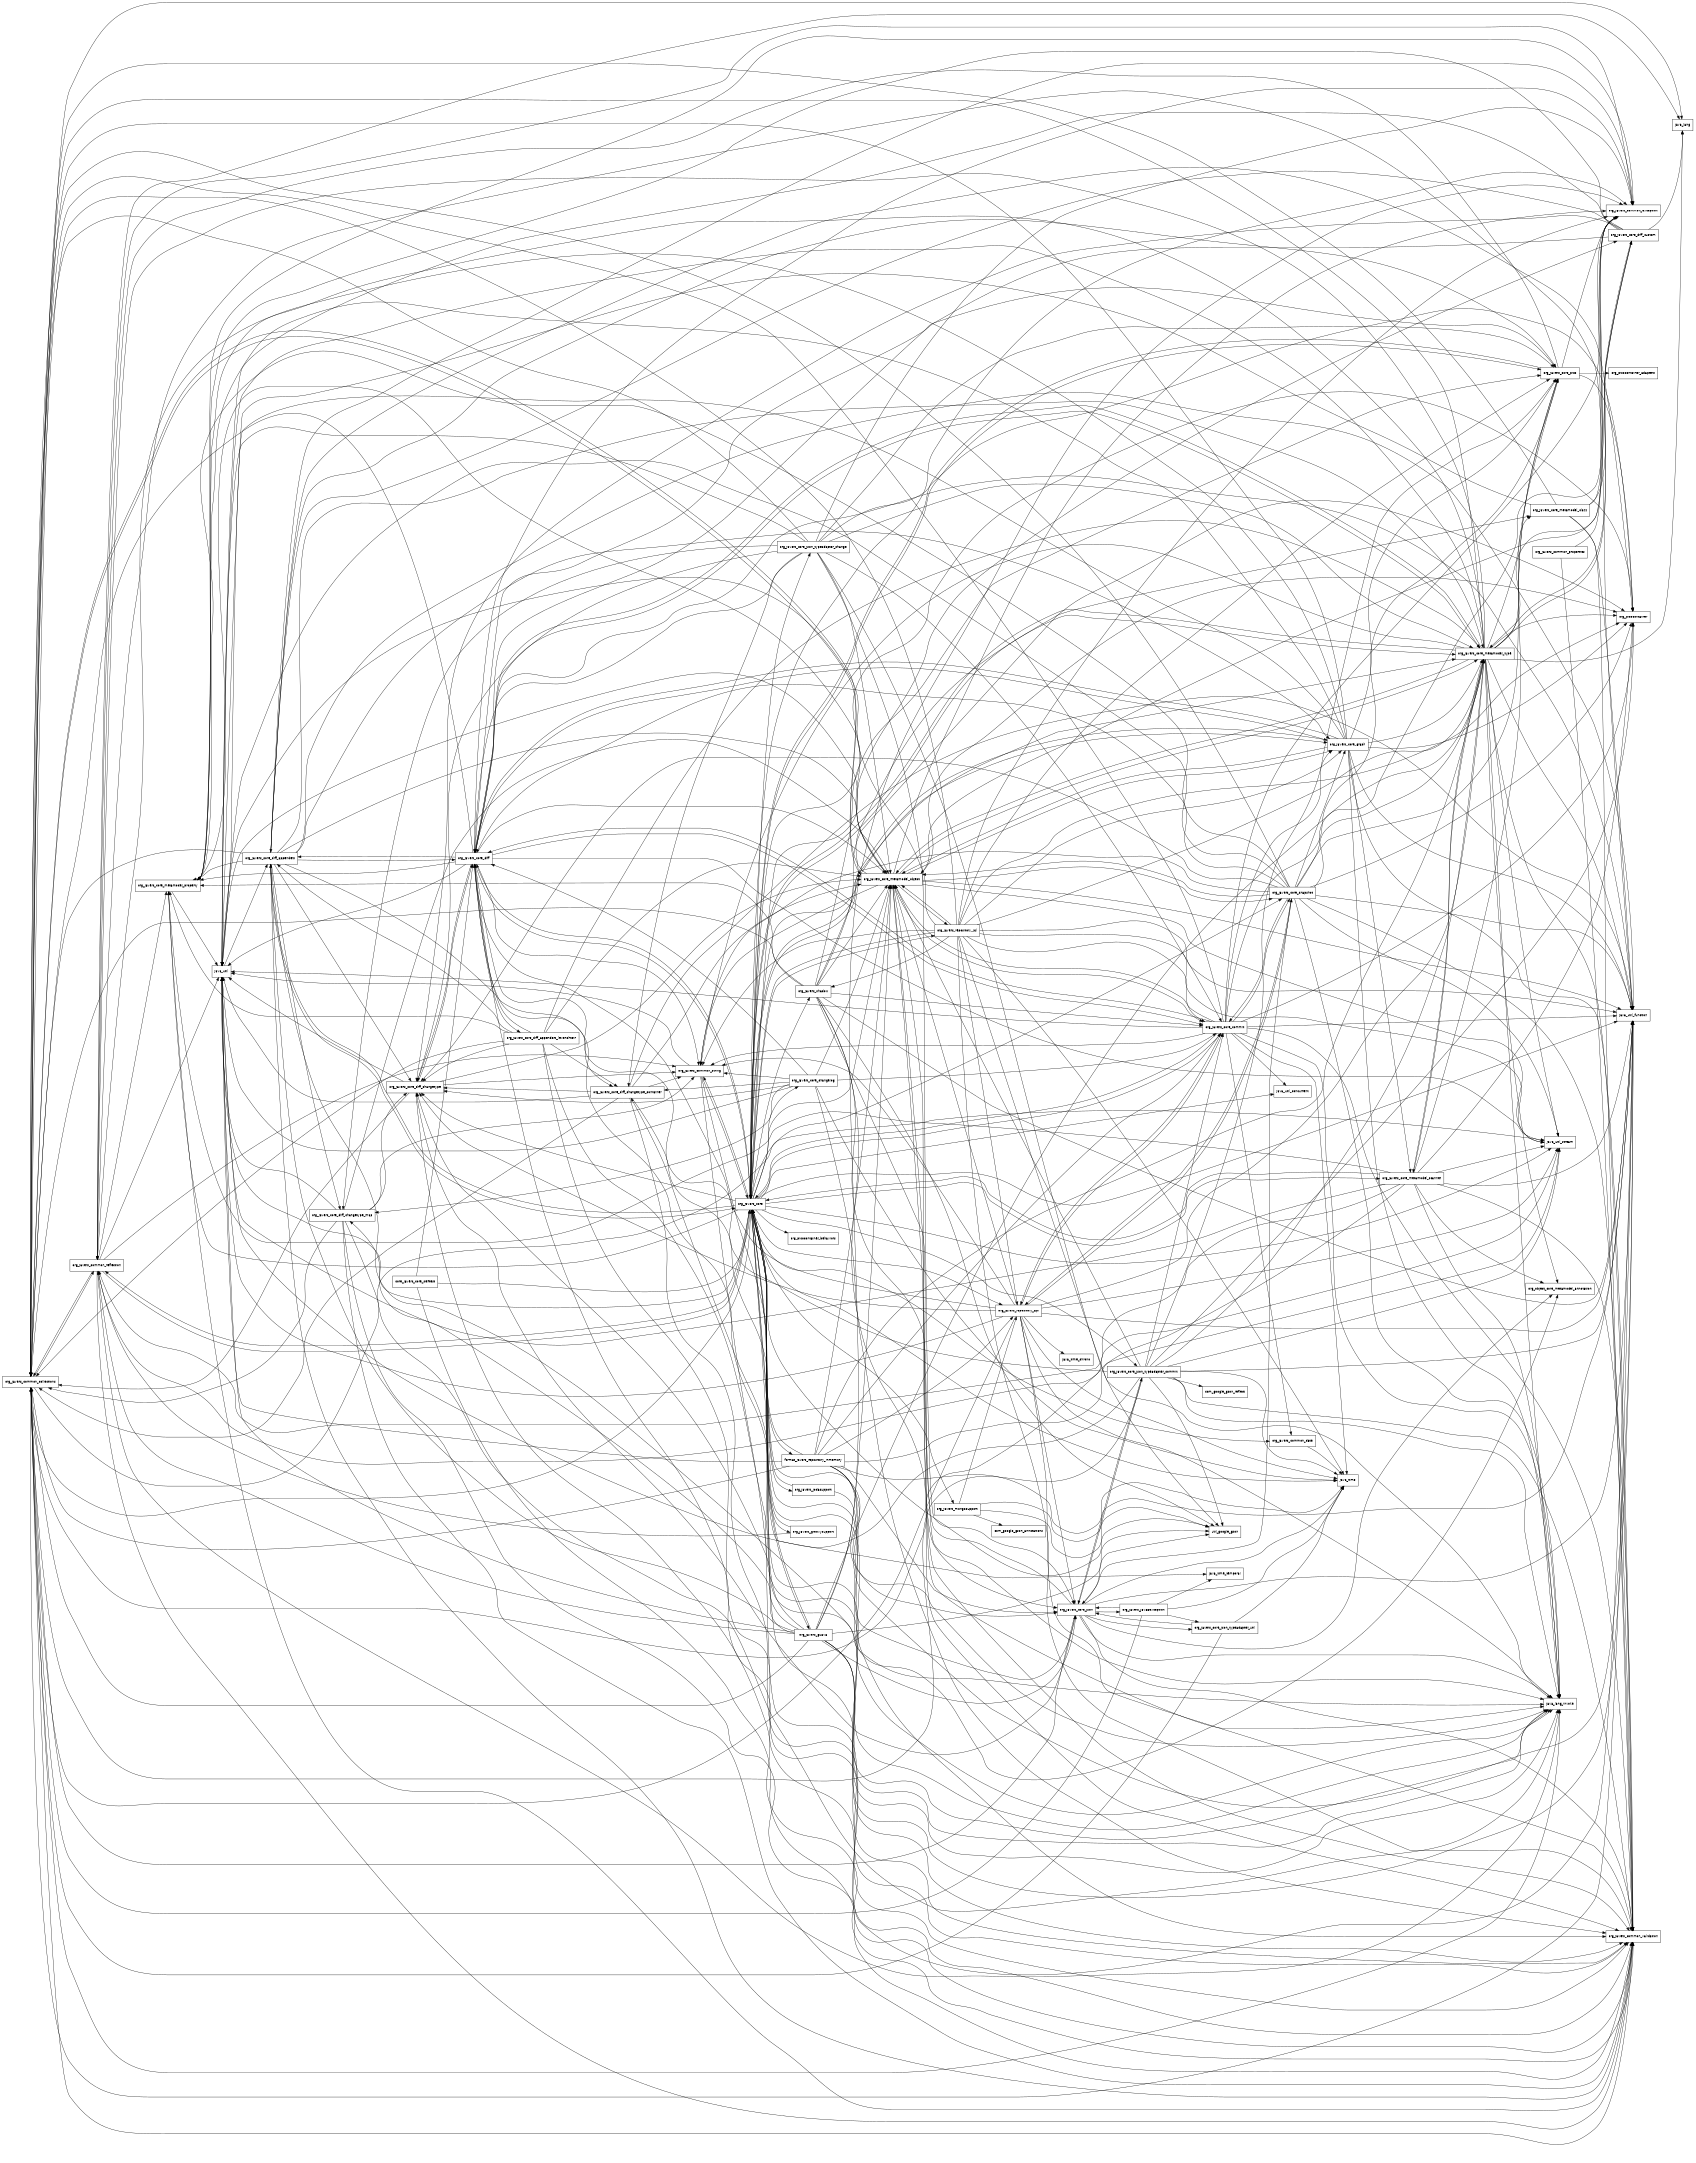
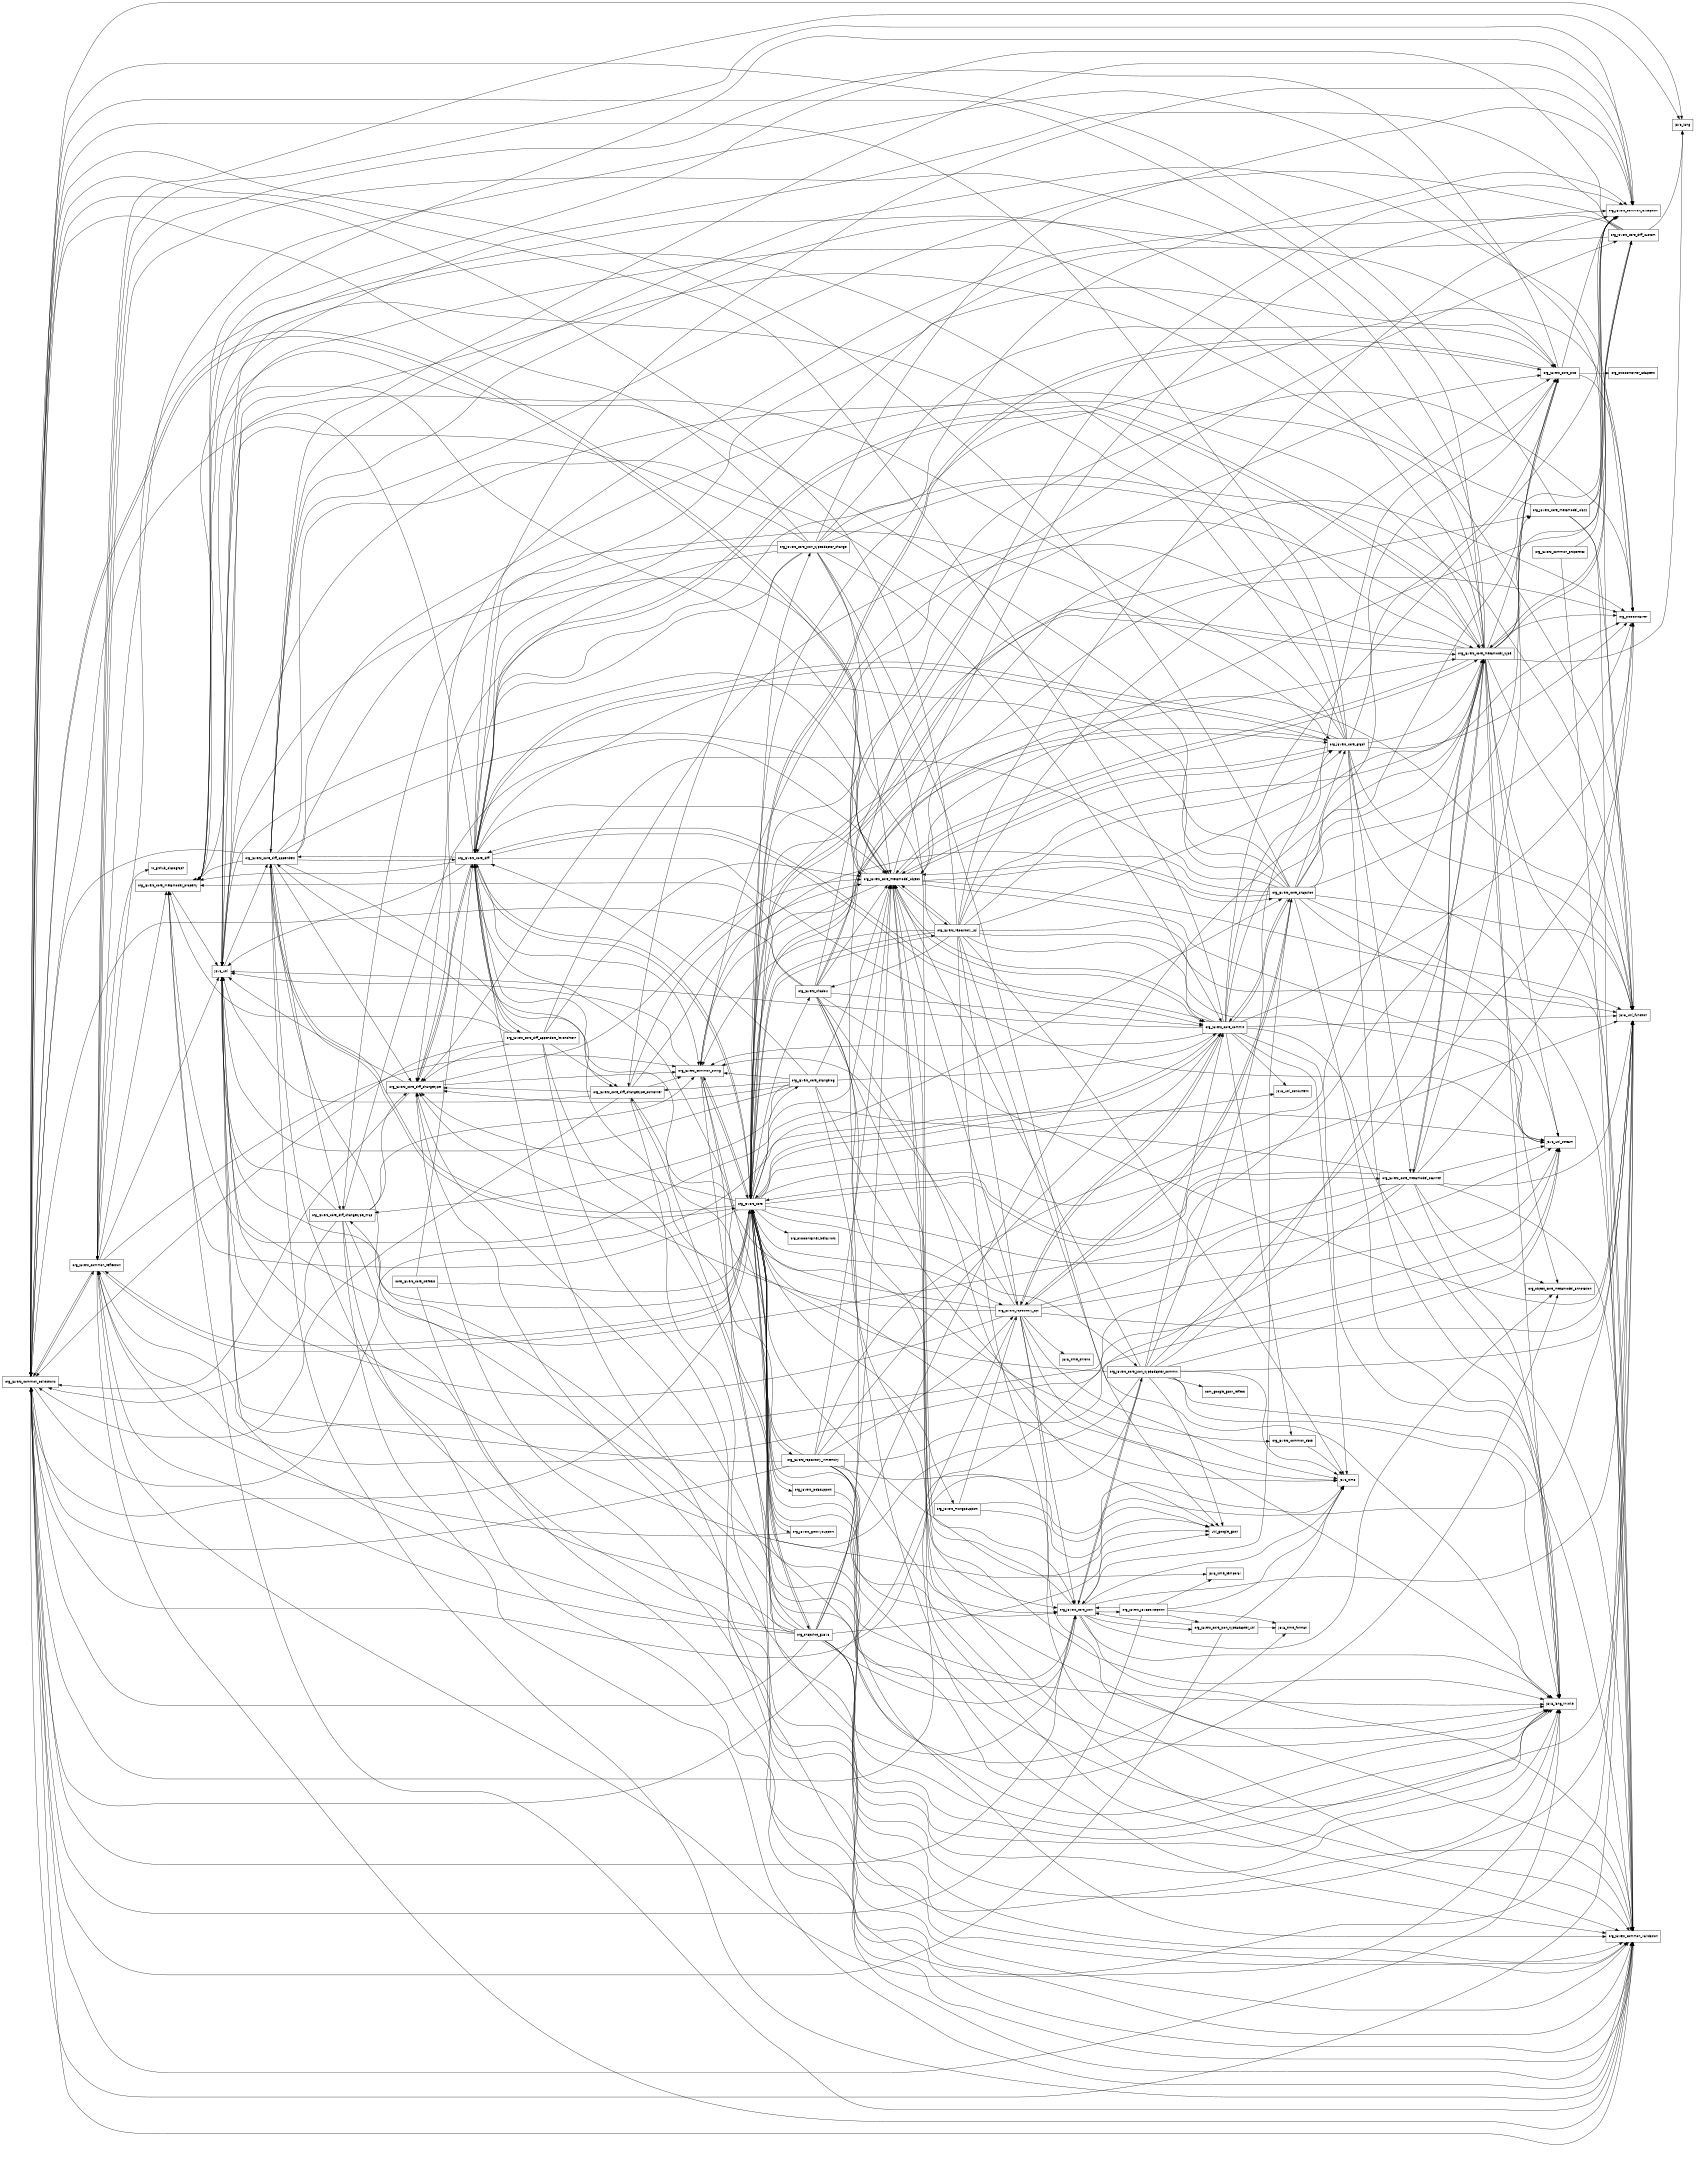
none -> (168, 868)
(813, 1460) -> (813, 1460)
(1019, 1531) -> none
none -> (1293, 1628)
(813, 1635) -> (813, 1635)
